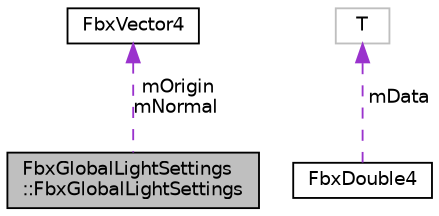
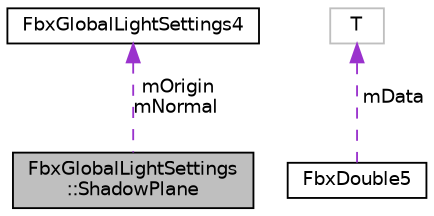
(133, 26) -> (133, 26)
(133, 180) -> (133, 180)
(363, 180) -> (357, 180)
